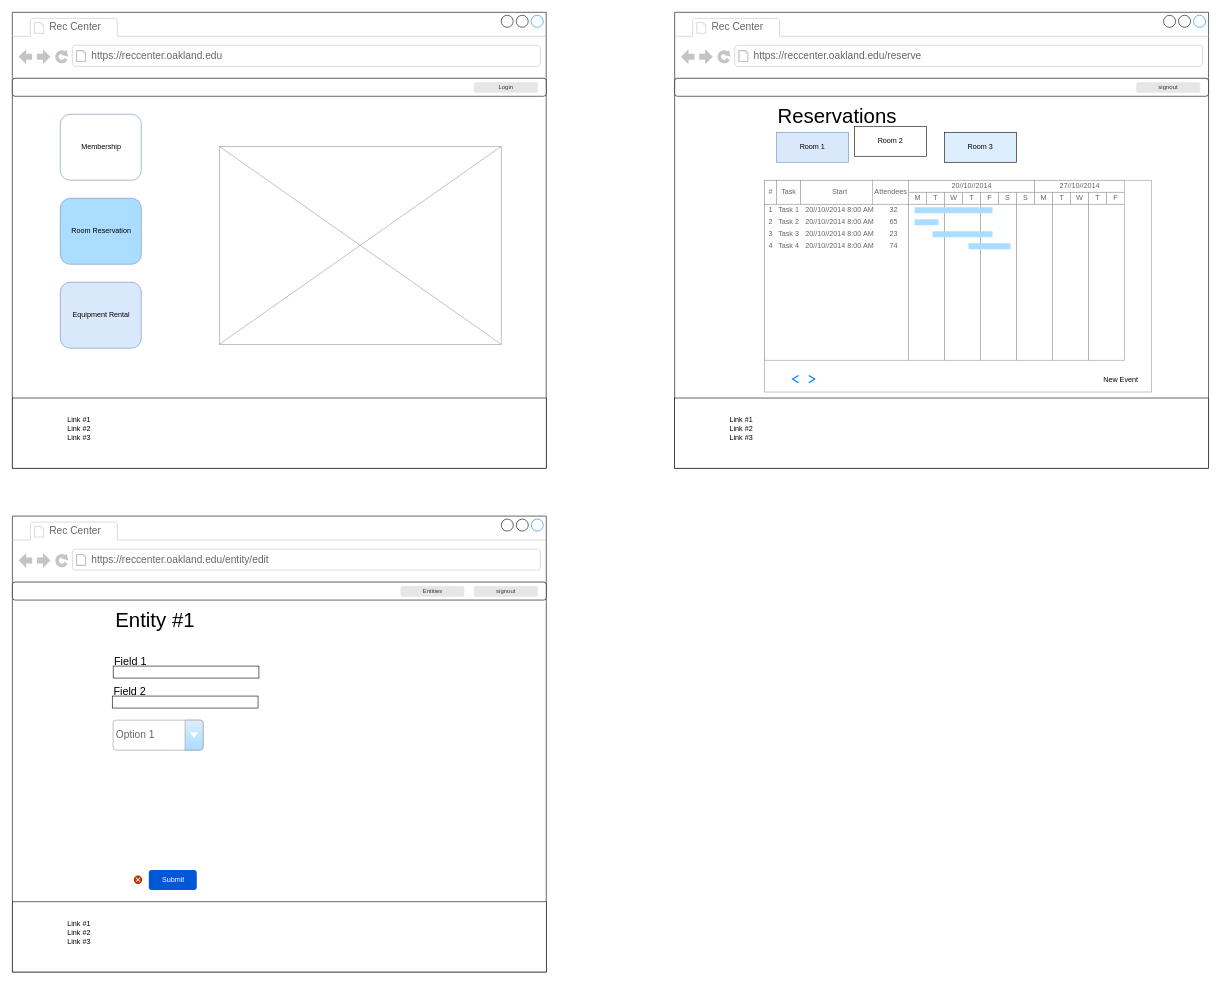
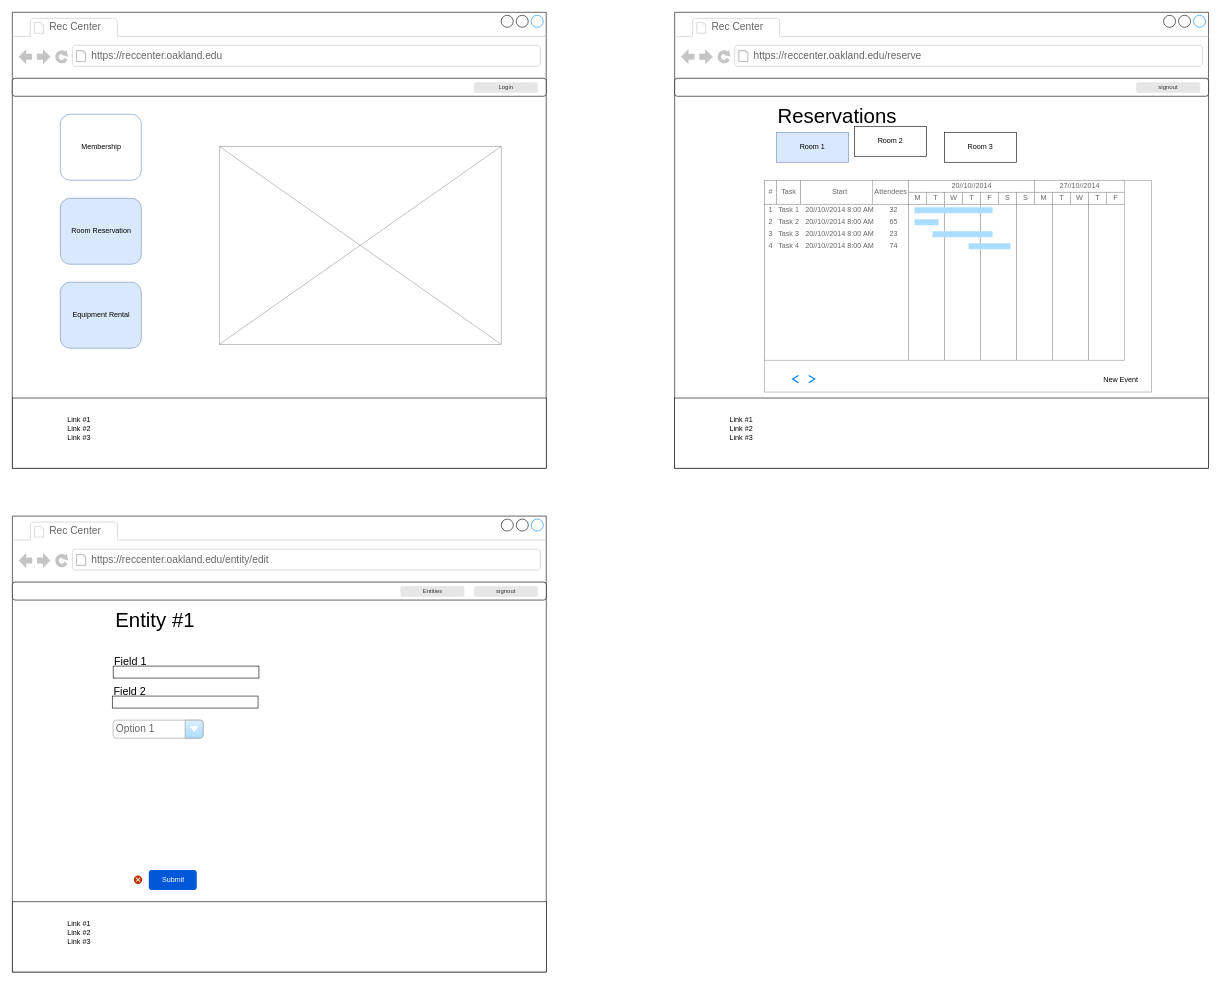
(981, 147) -> (981, 147)
(101, 231) -> (101, 231)
(158, 735) -> (158, 729)
